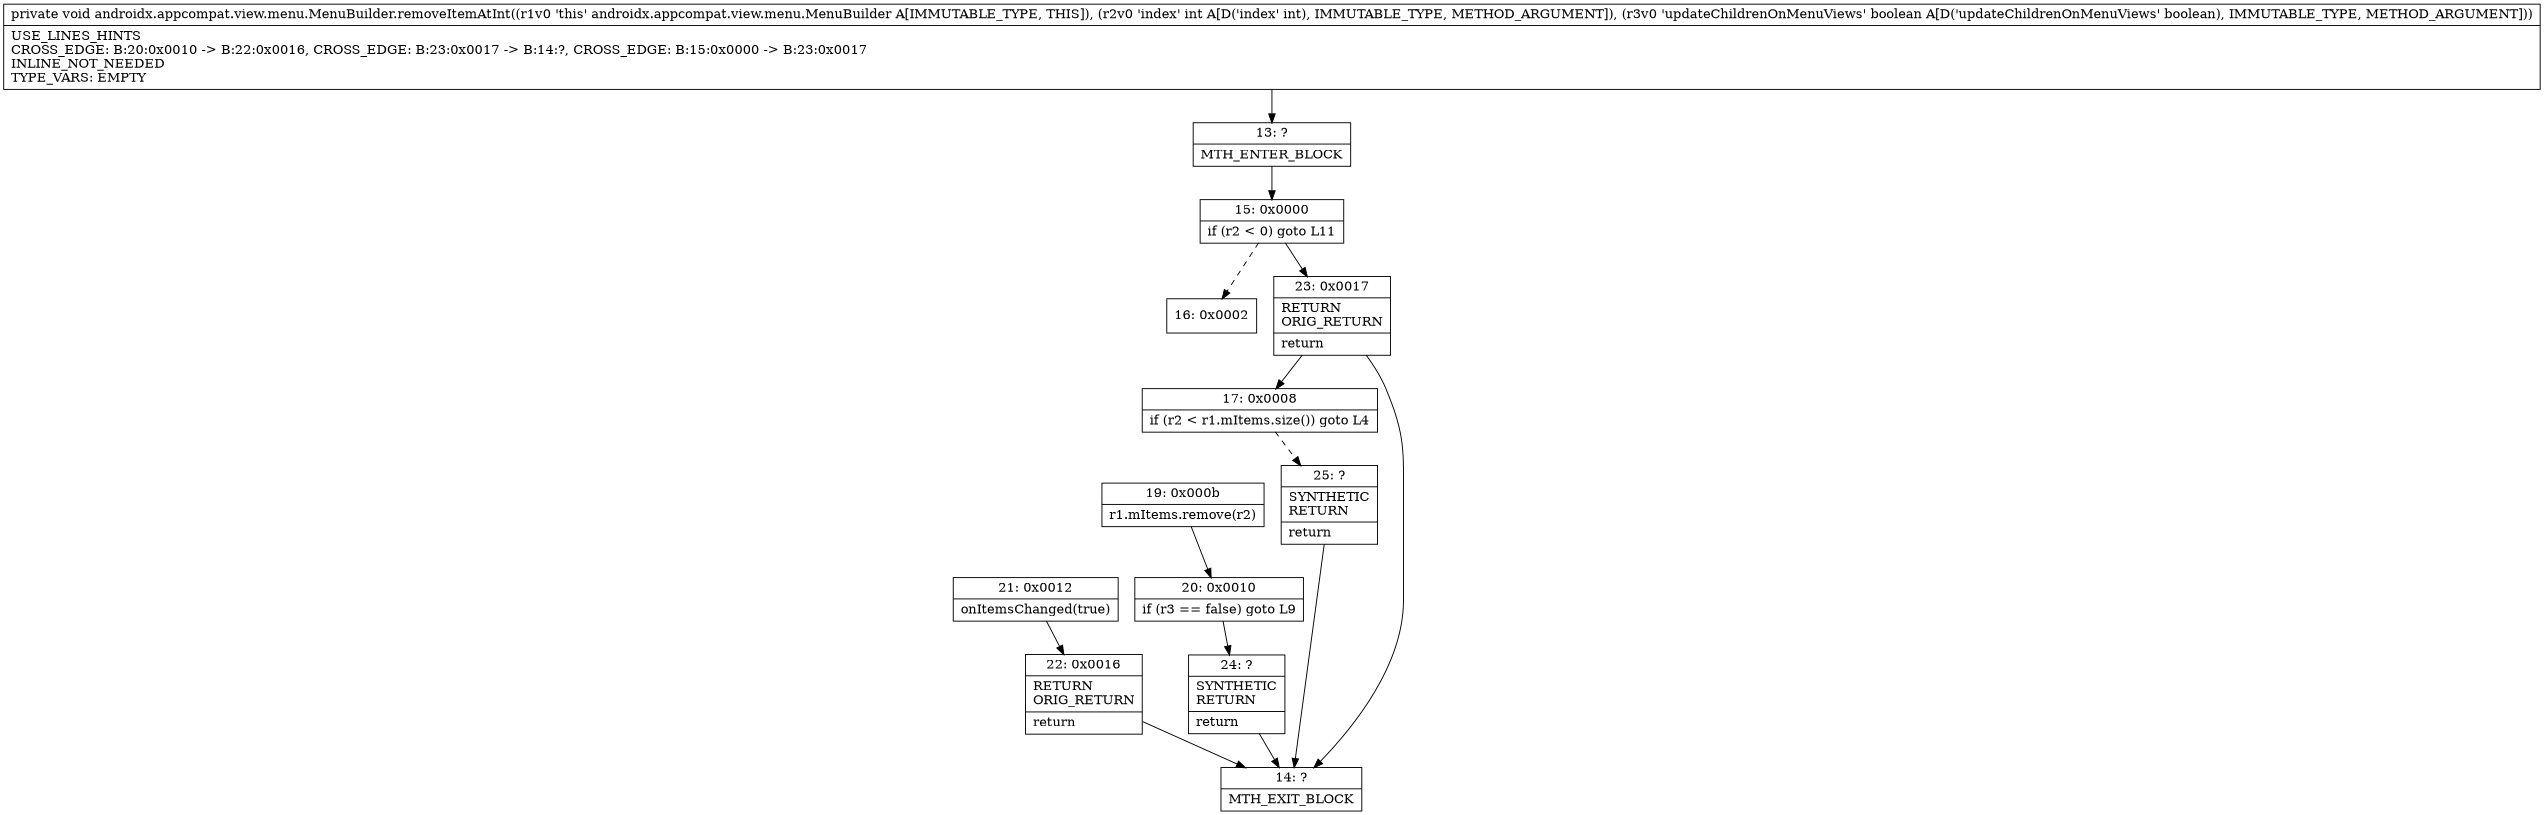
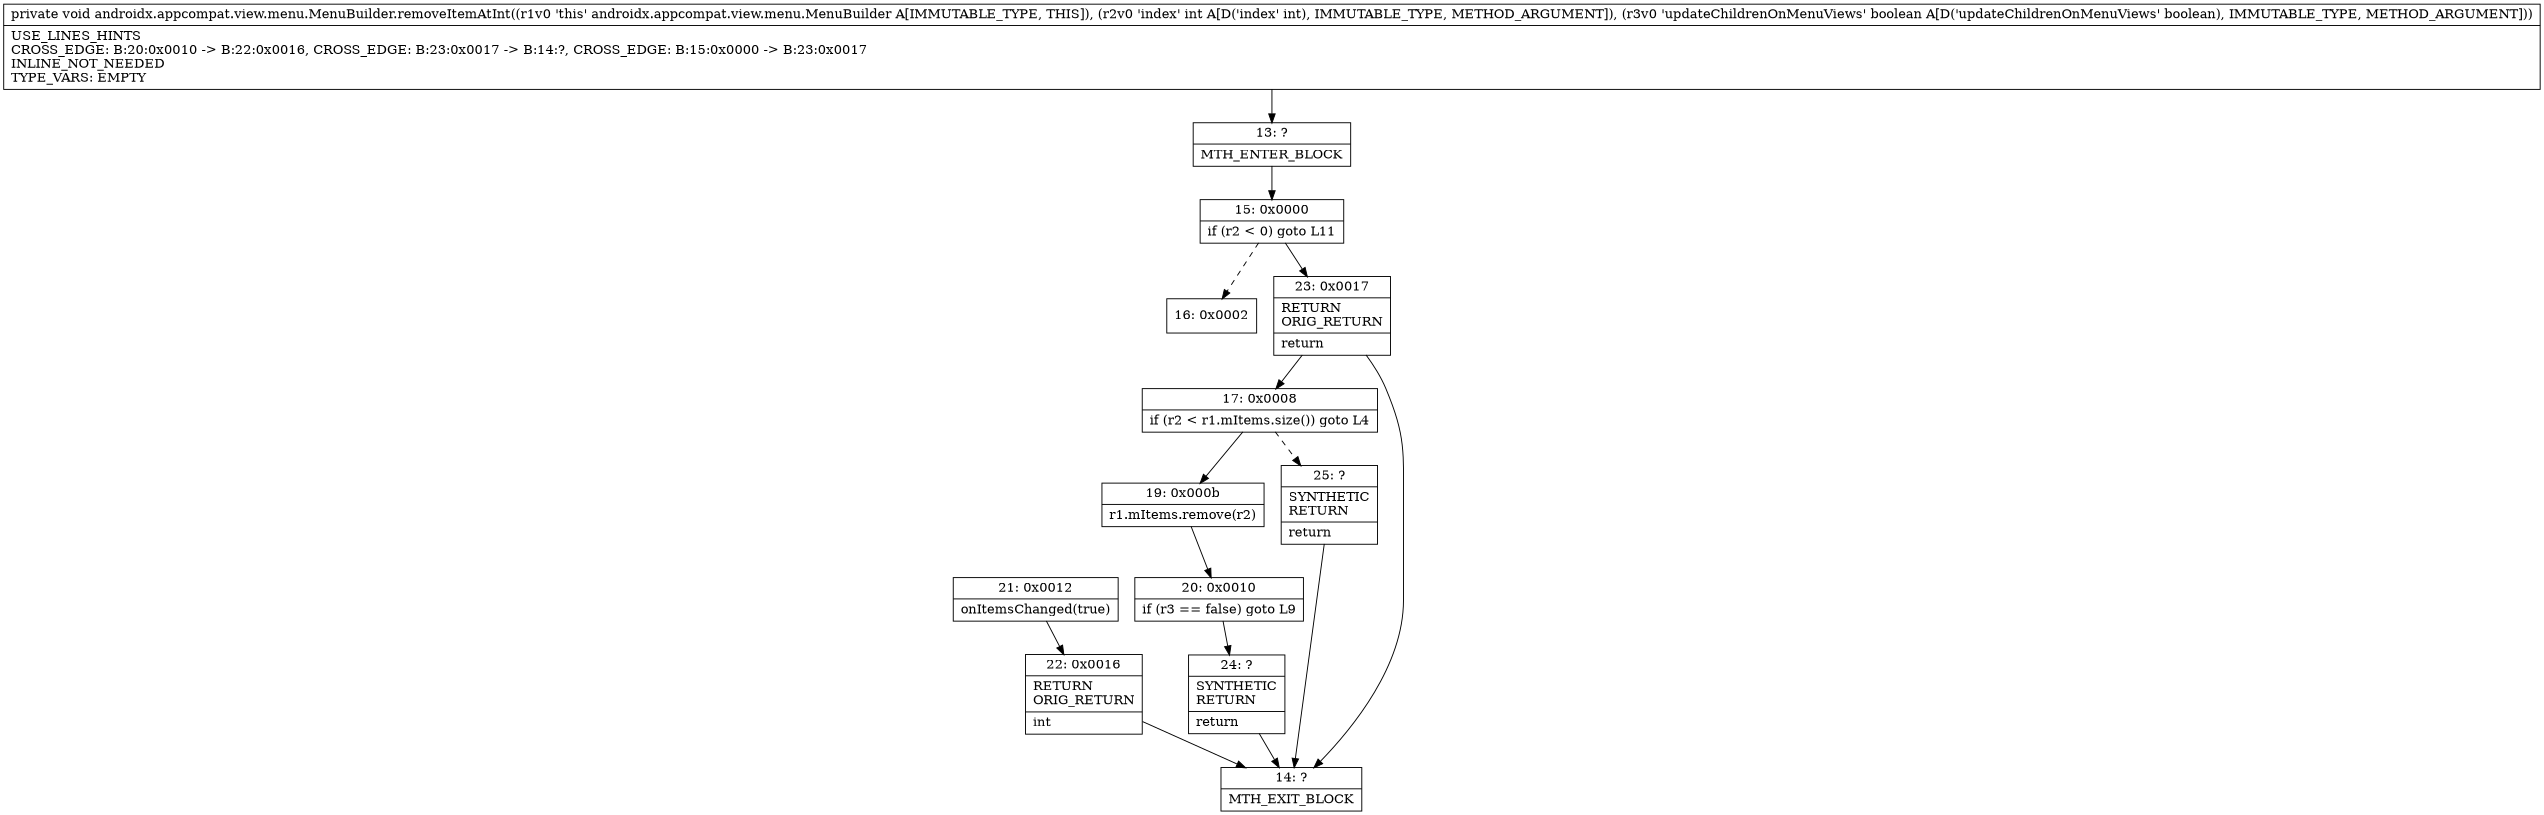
none -> (1224, 454)
(1054, 723) -> (1042, 723)
